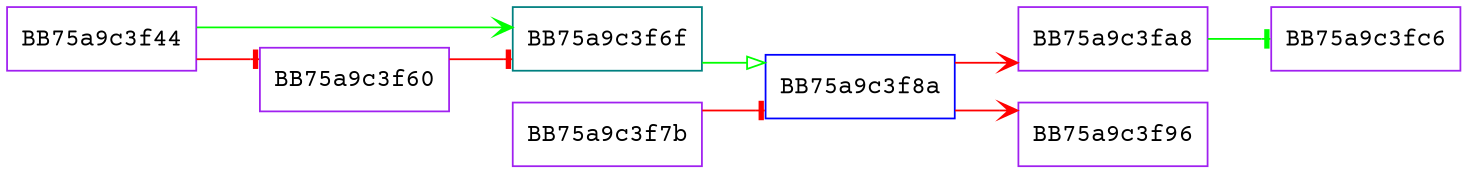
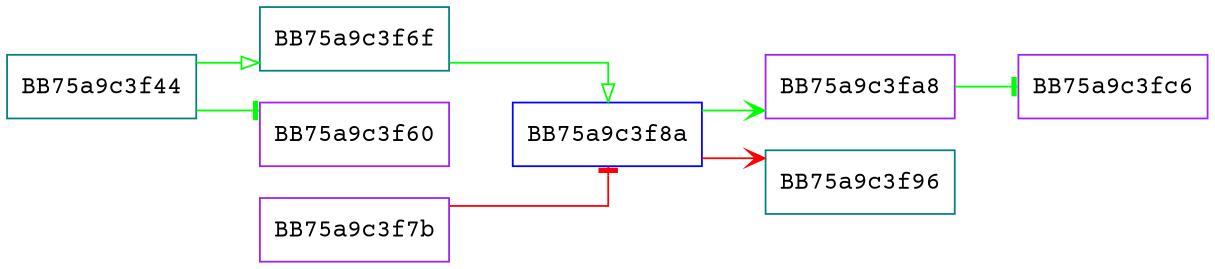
(346, 27) -> (219, 63)
(102, 39) -> (102, 87)
(223, 59) -> (223, 111)
(476, 59) -> none
(977, 63) -> (725, 111)
(1113, 134) -> (860, 182)
